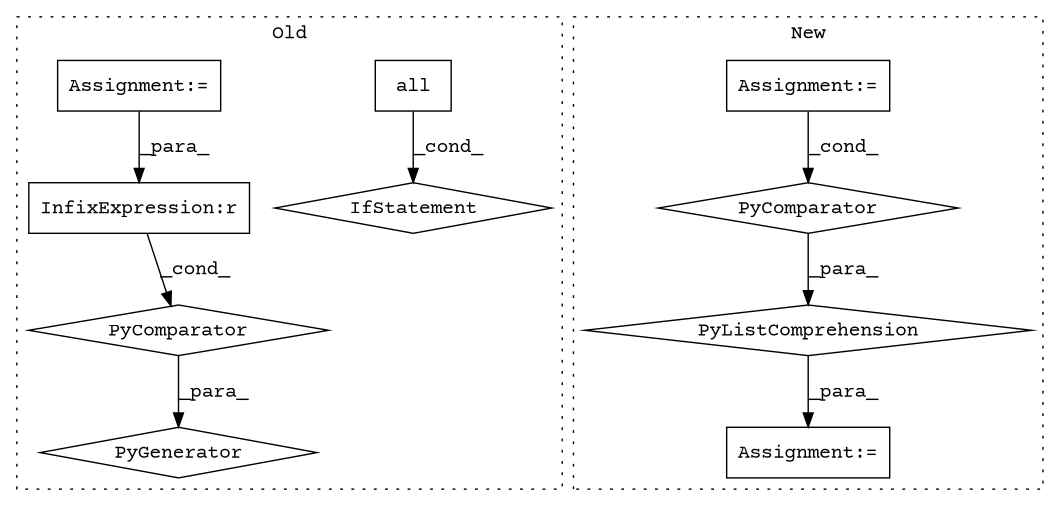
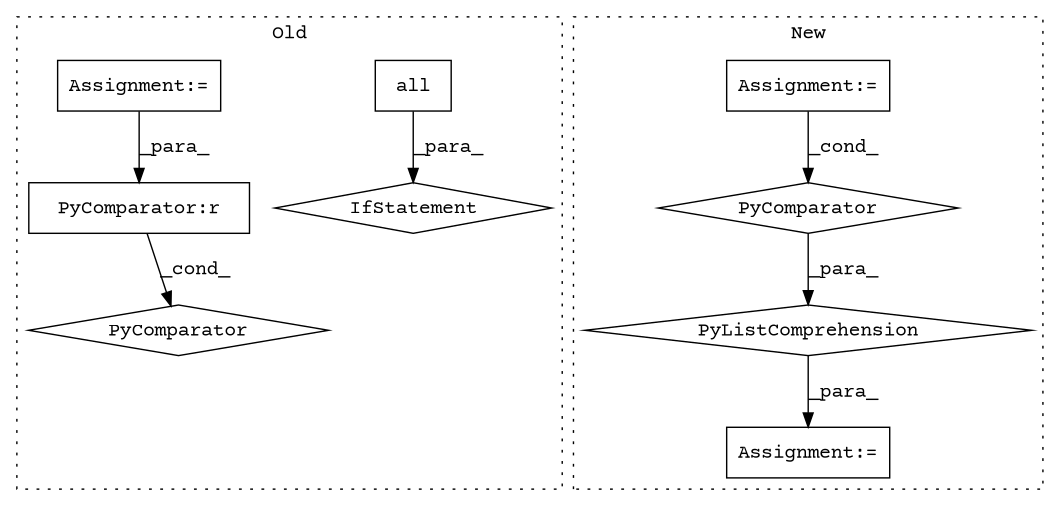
(448, 147) -> (448, 147)
(139, 208) -> (139, 208)
(179, 453) -> none
